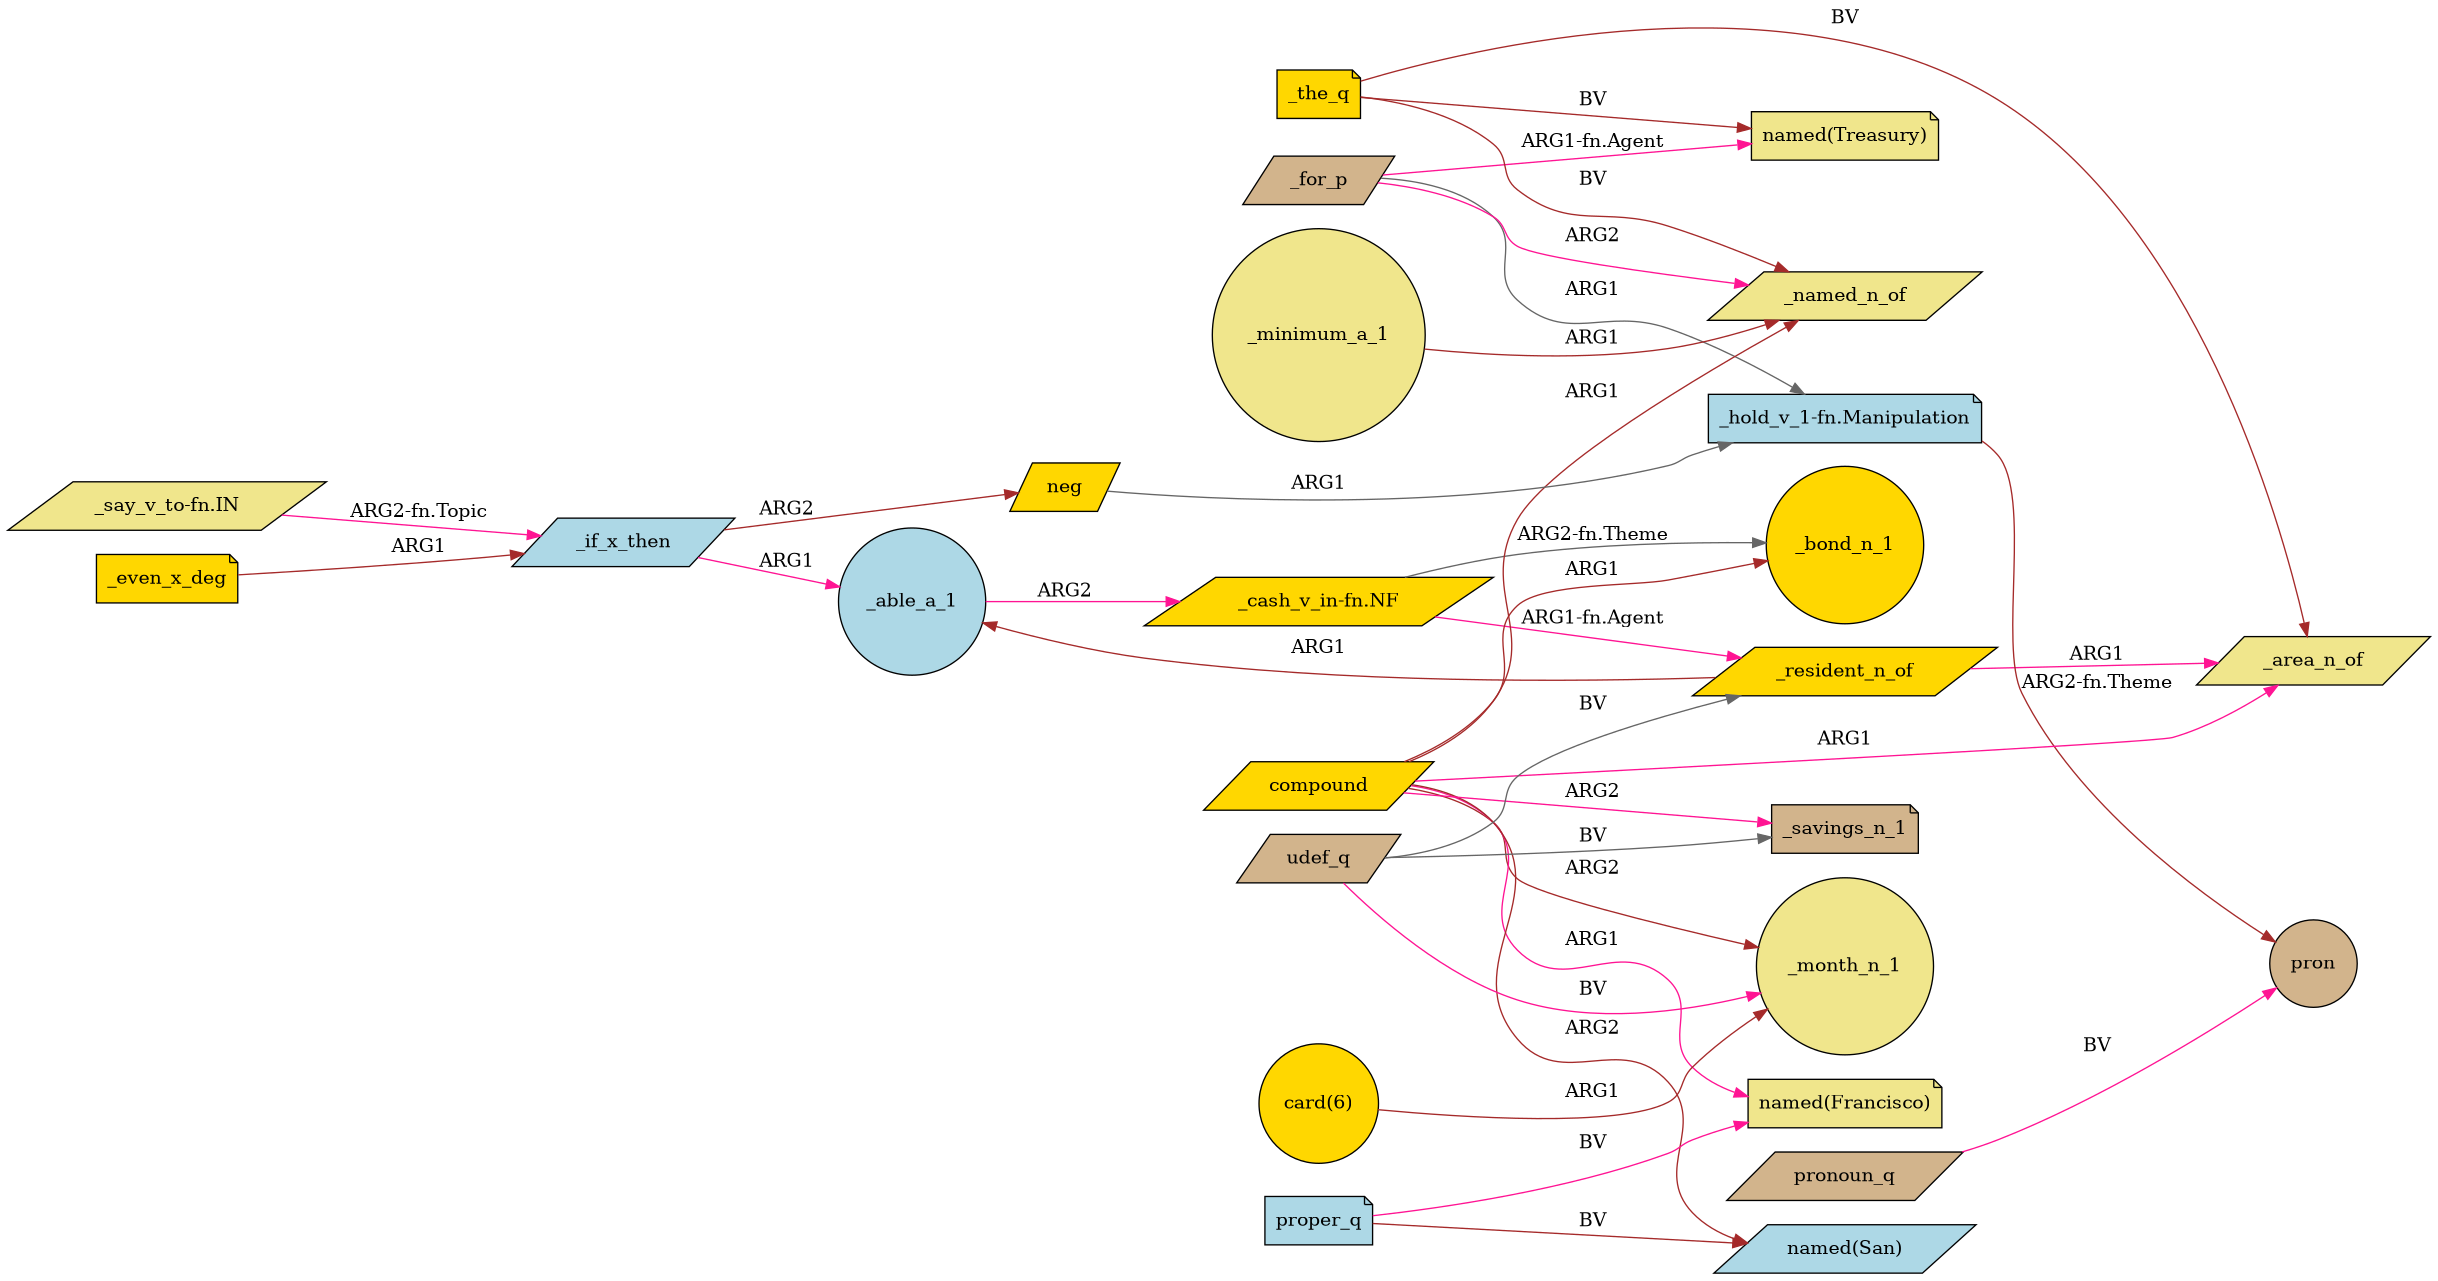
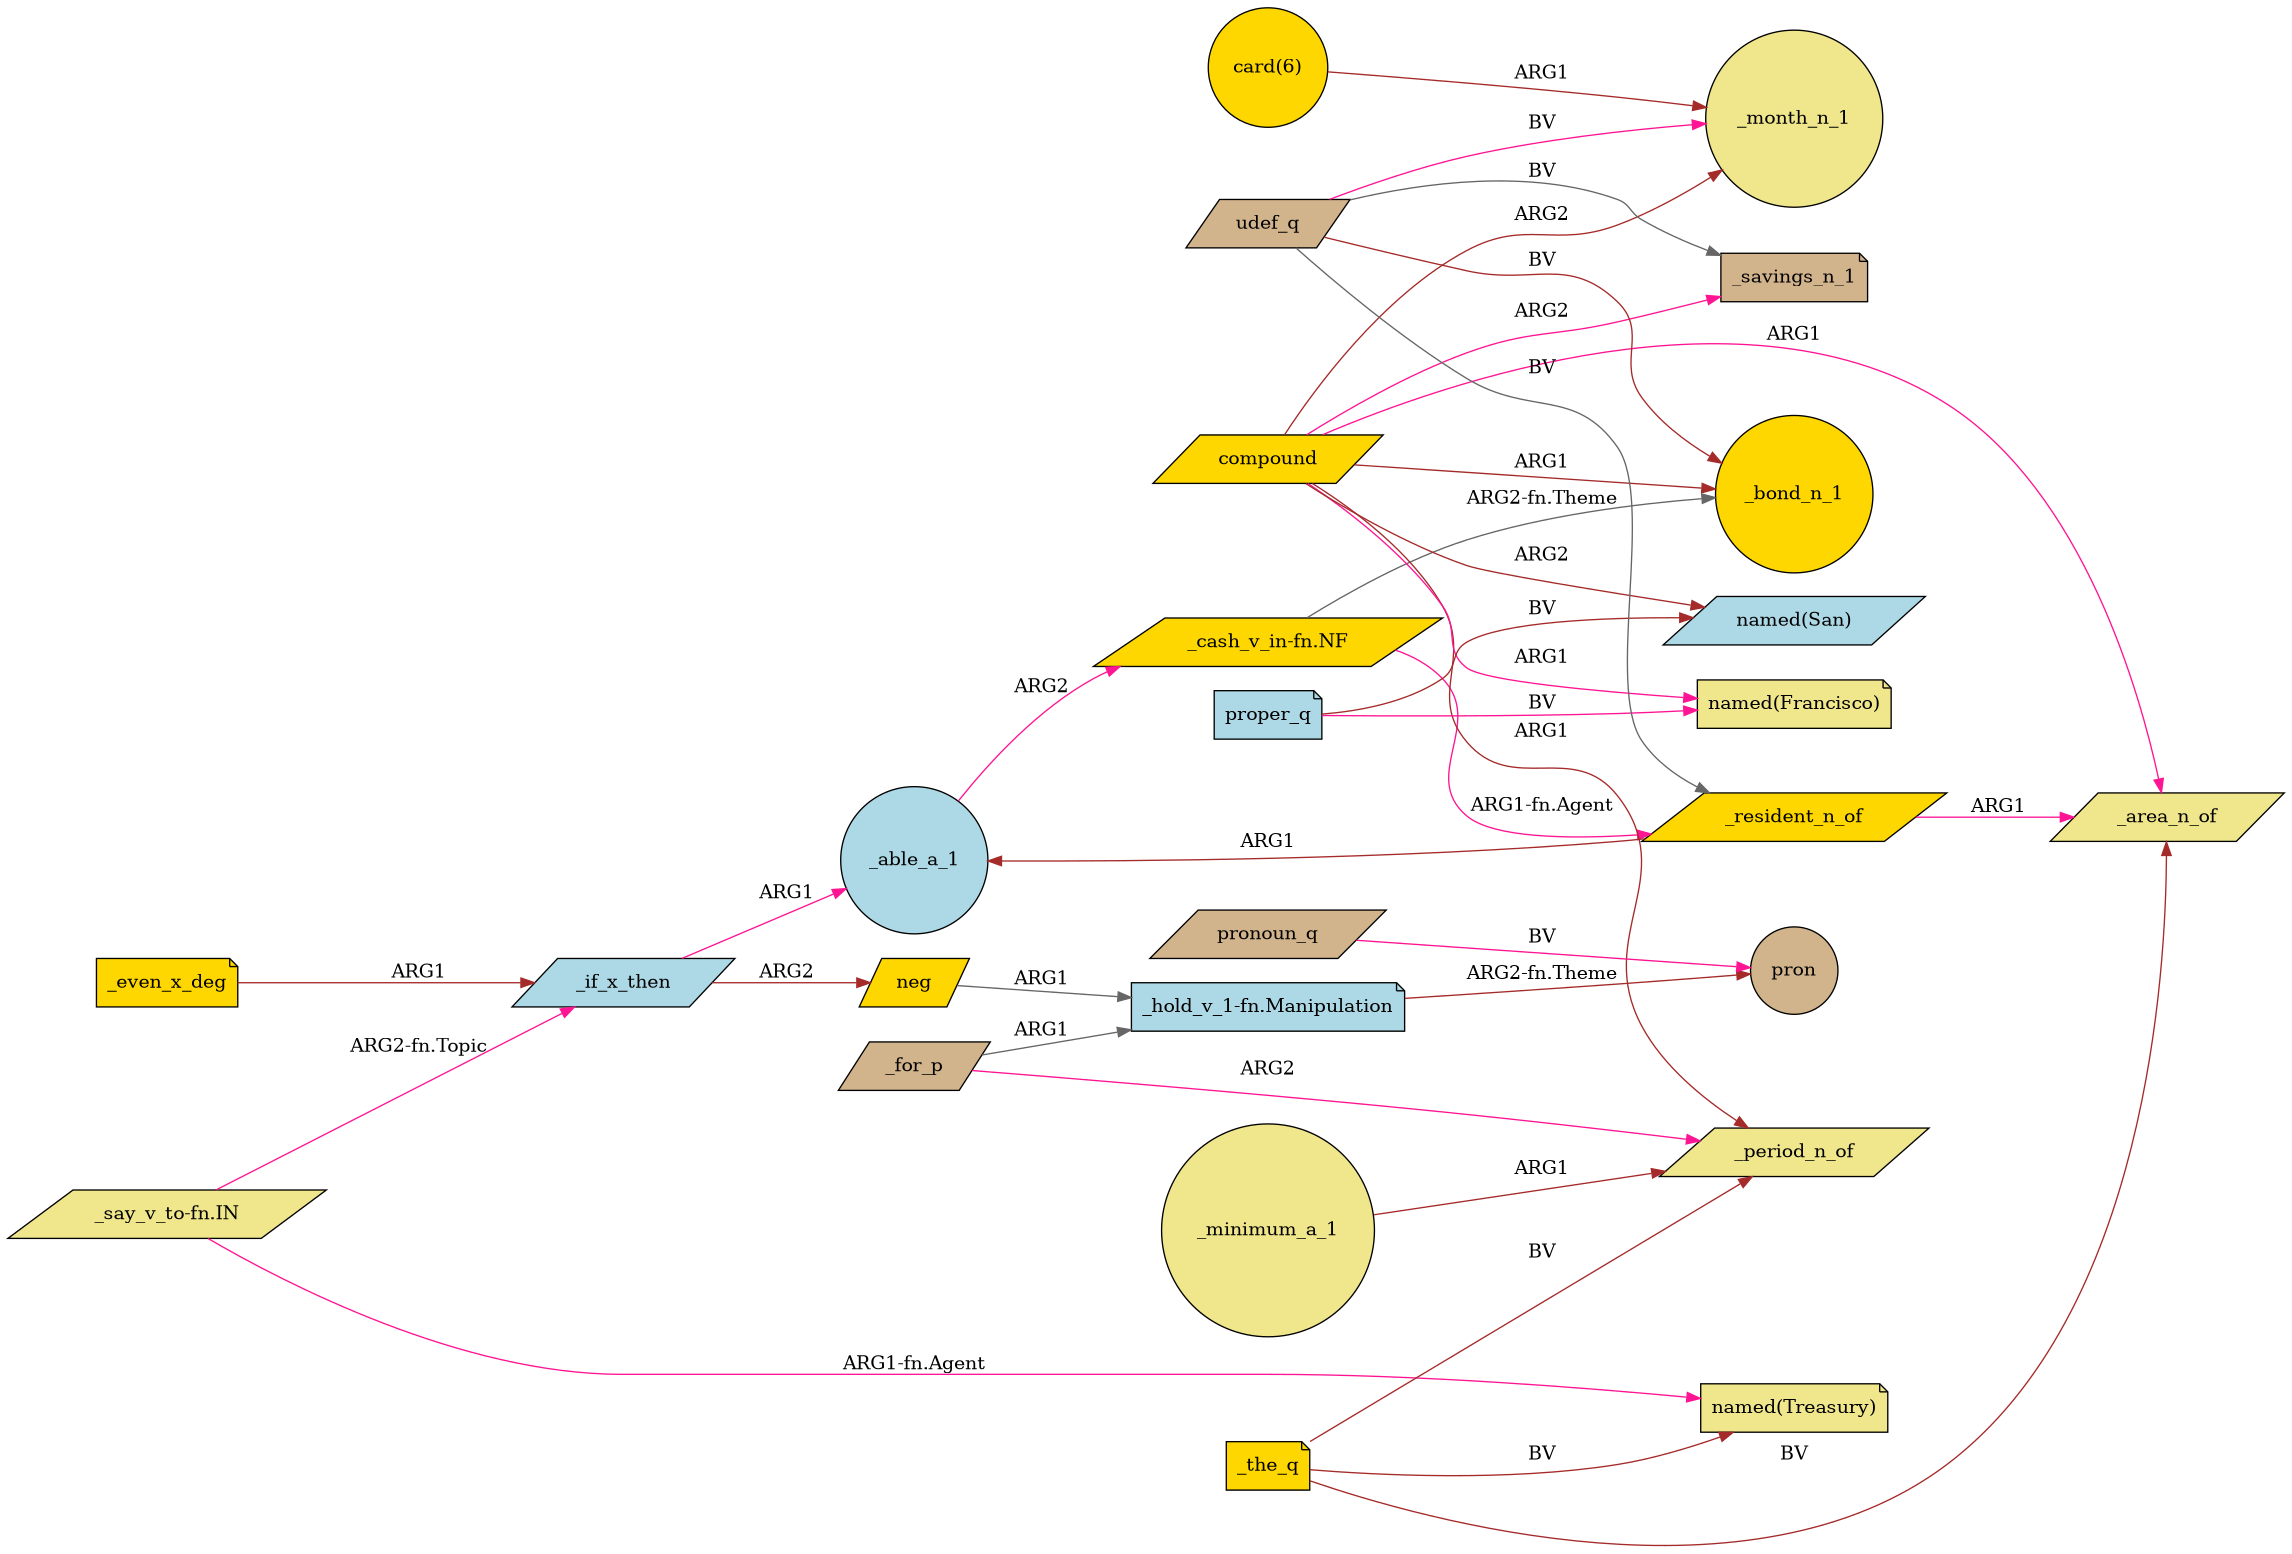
(1560, 160) -> (935, 1374)
none -> (1569, 276)
(1845, 296) -> (1794, 1152)
